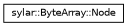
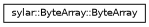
(64, 13) -> (75, 13)
